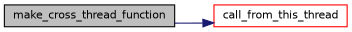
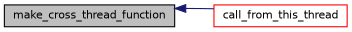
(189, 23) -> (200, 9)
